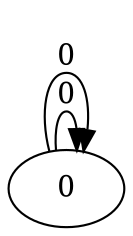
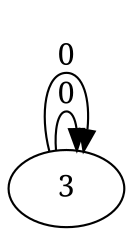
(66, 189) -> (66, 189)
